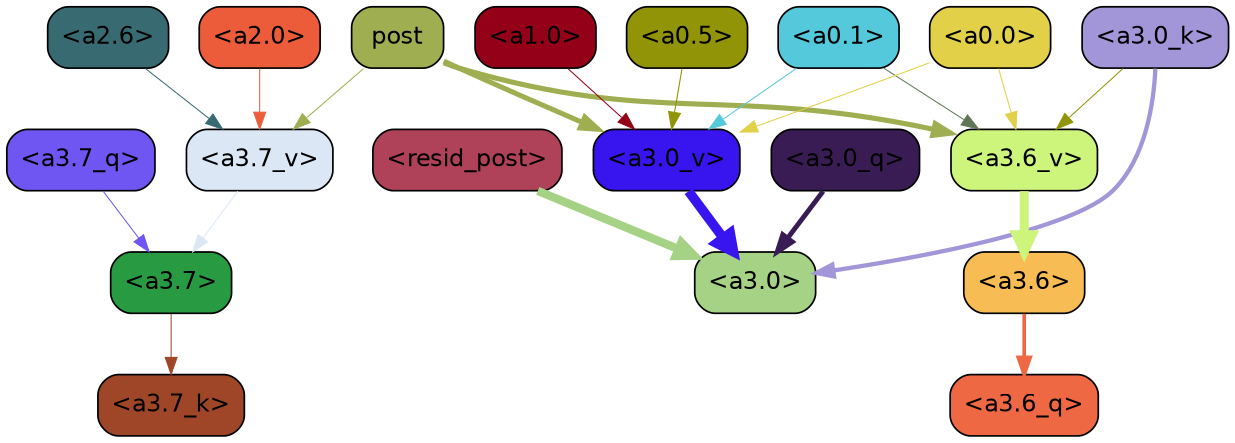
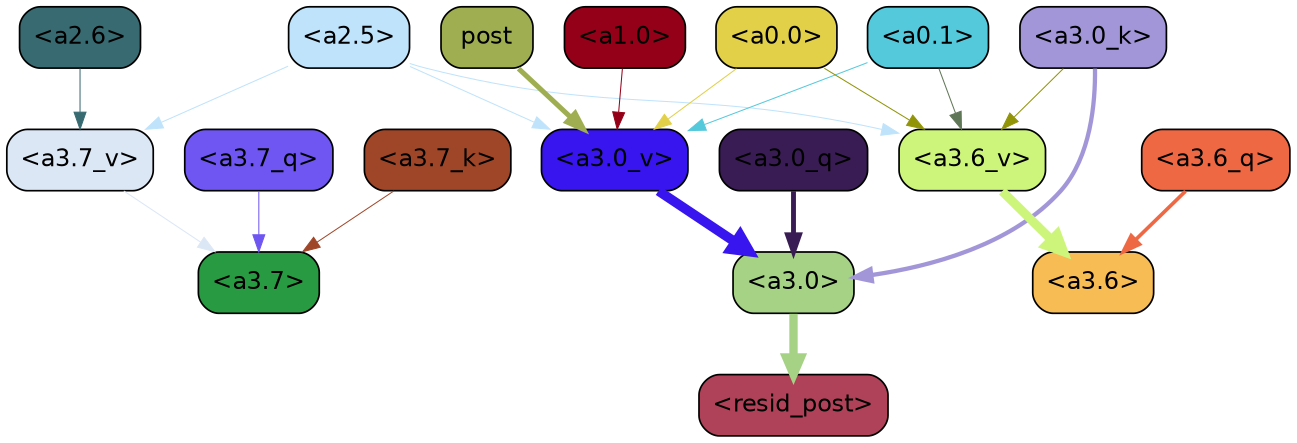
(260, 37) -> none
none -> (349, 37)
(687, 37) -> none
(1005, 91) -> (867, 94)
(335, 93) -> none
(688, 104) -> none
(608, 220) -> (793, 336)
(171, 336) -> (355, 217)
(1024, 336) -> (1161, 215)
